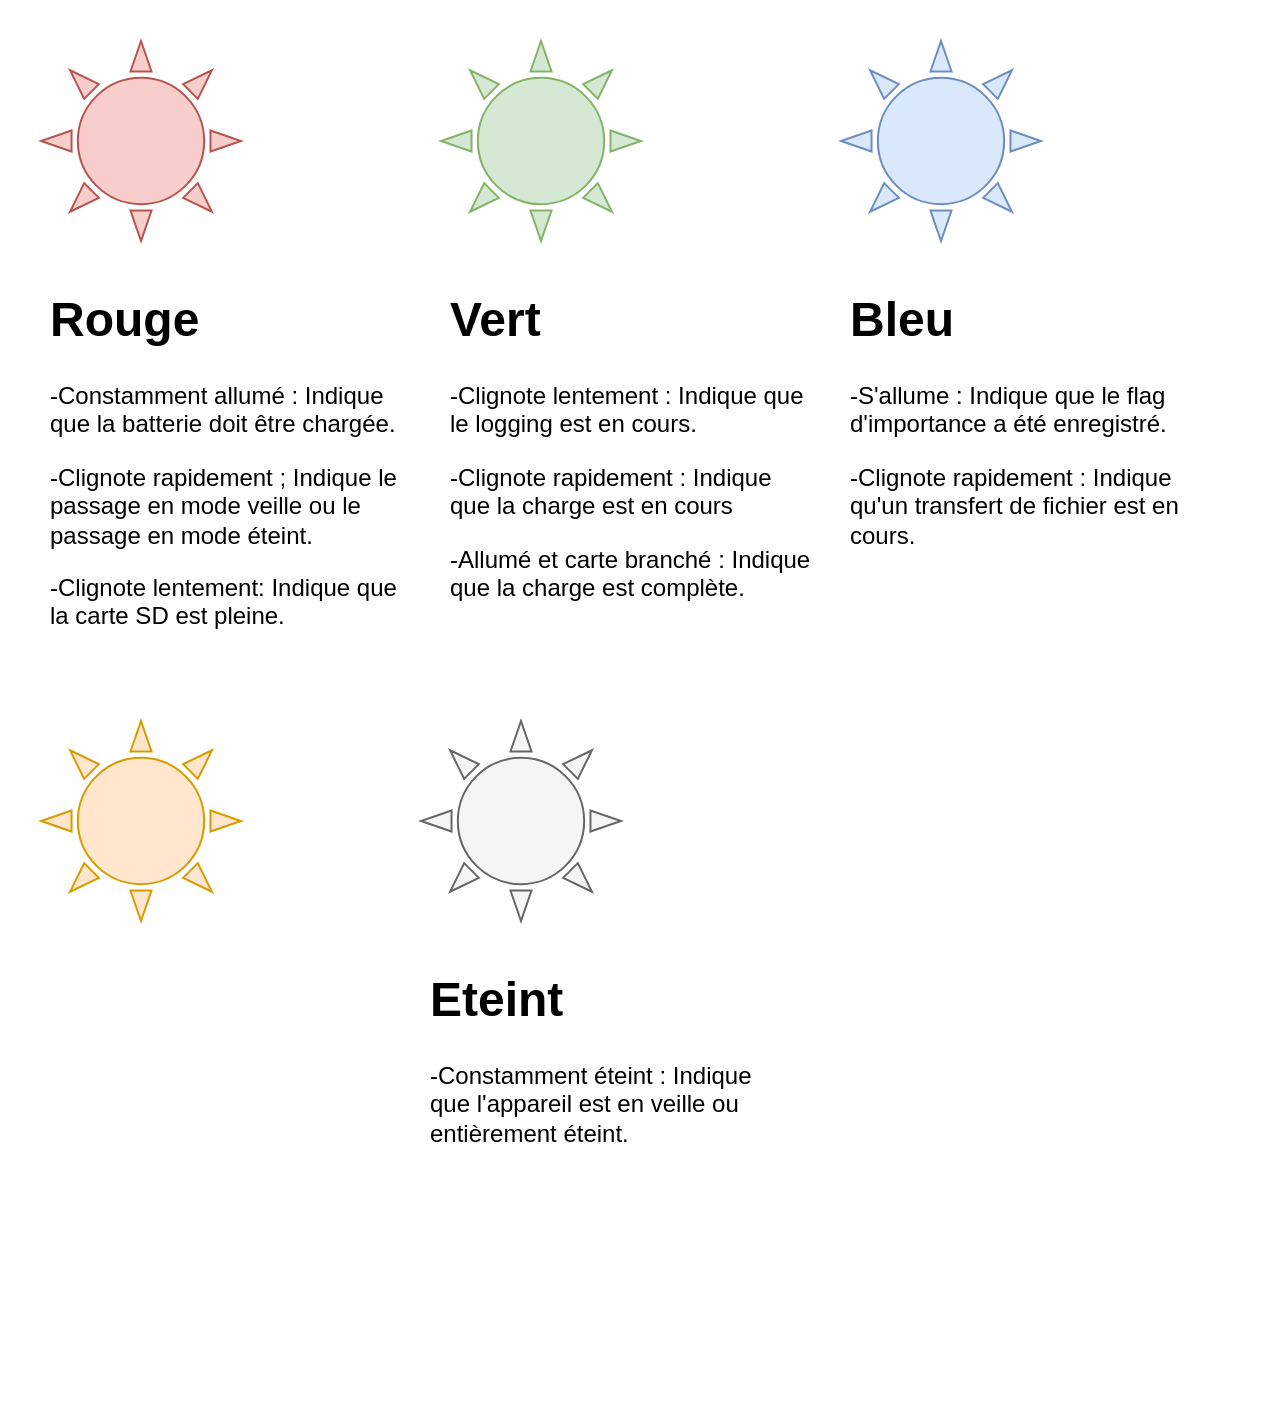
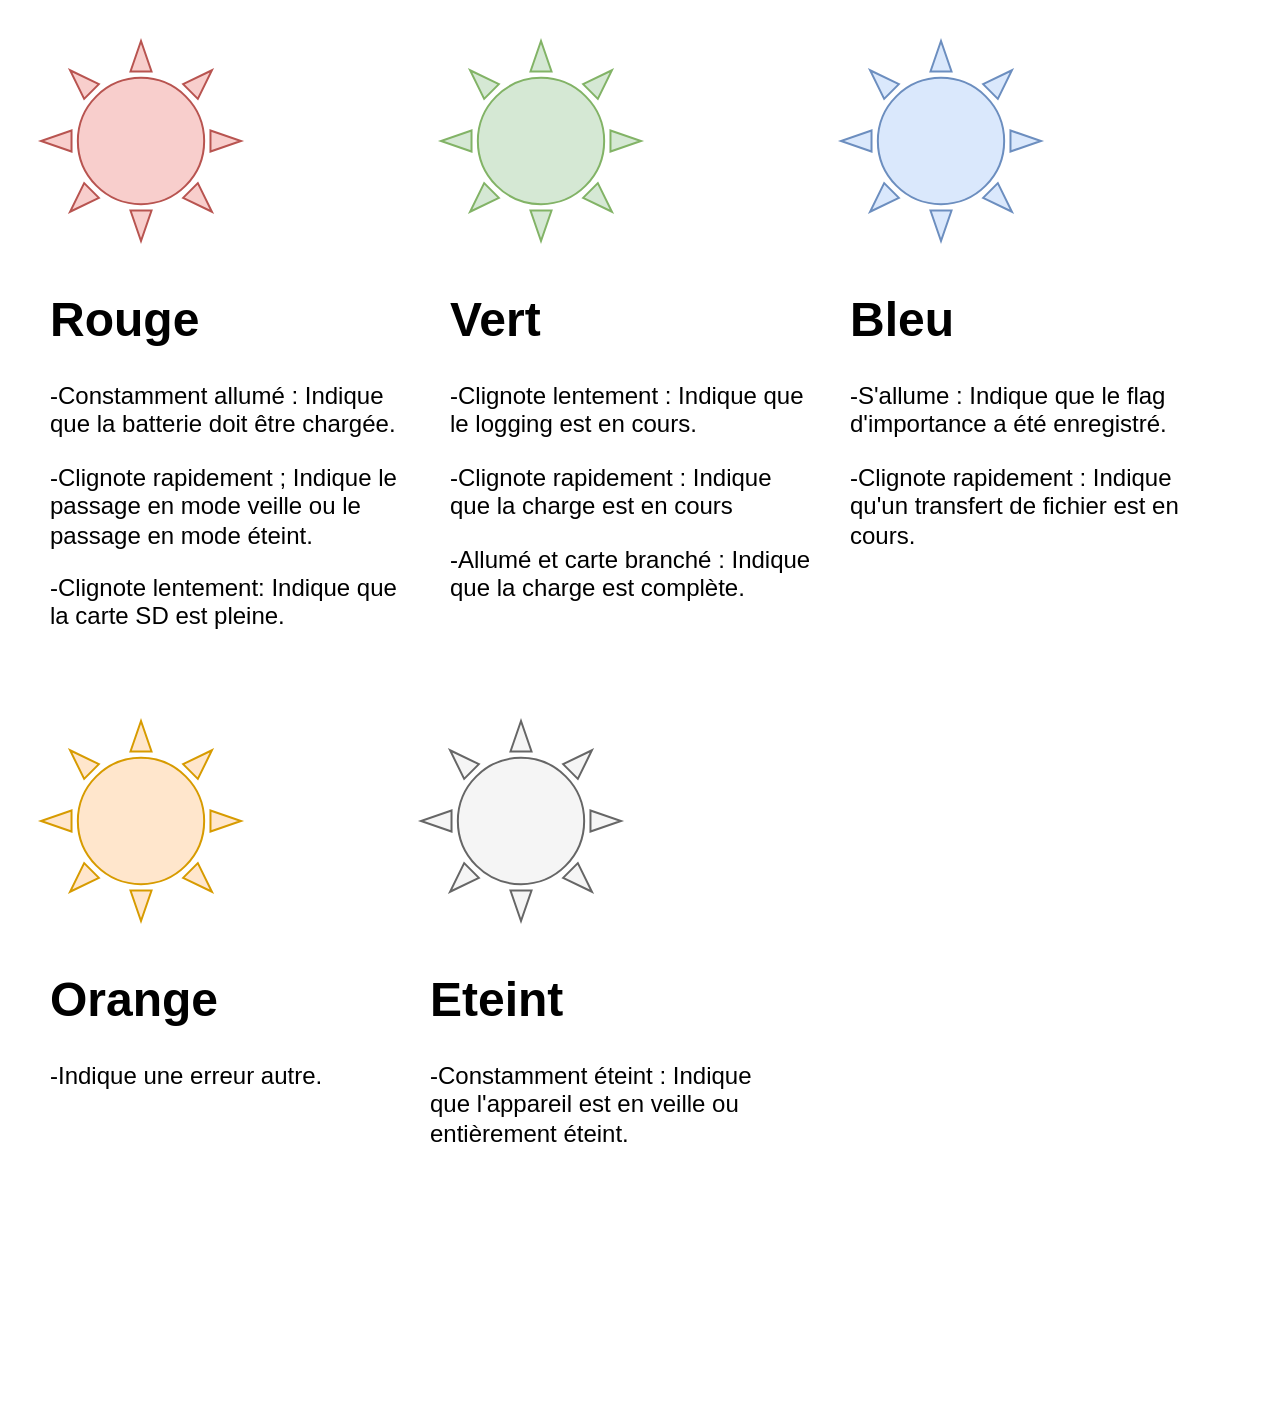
none -> (231, 1161)
